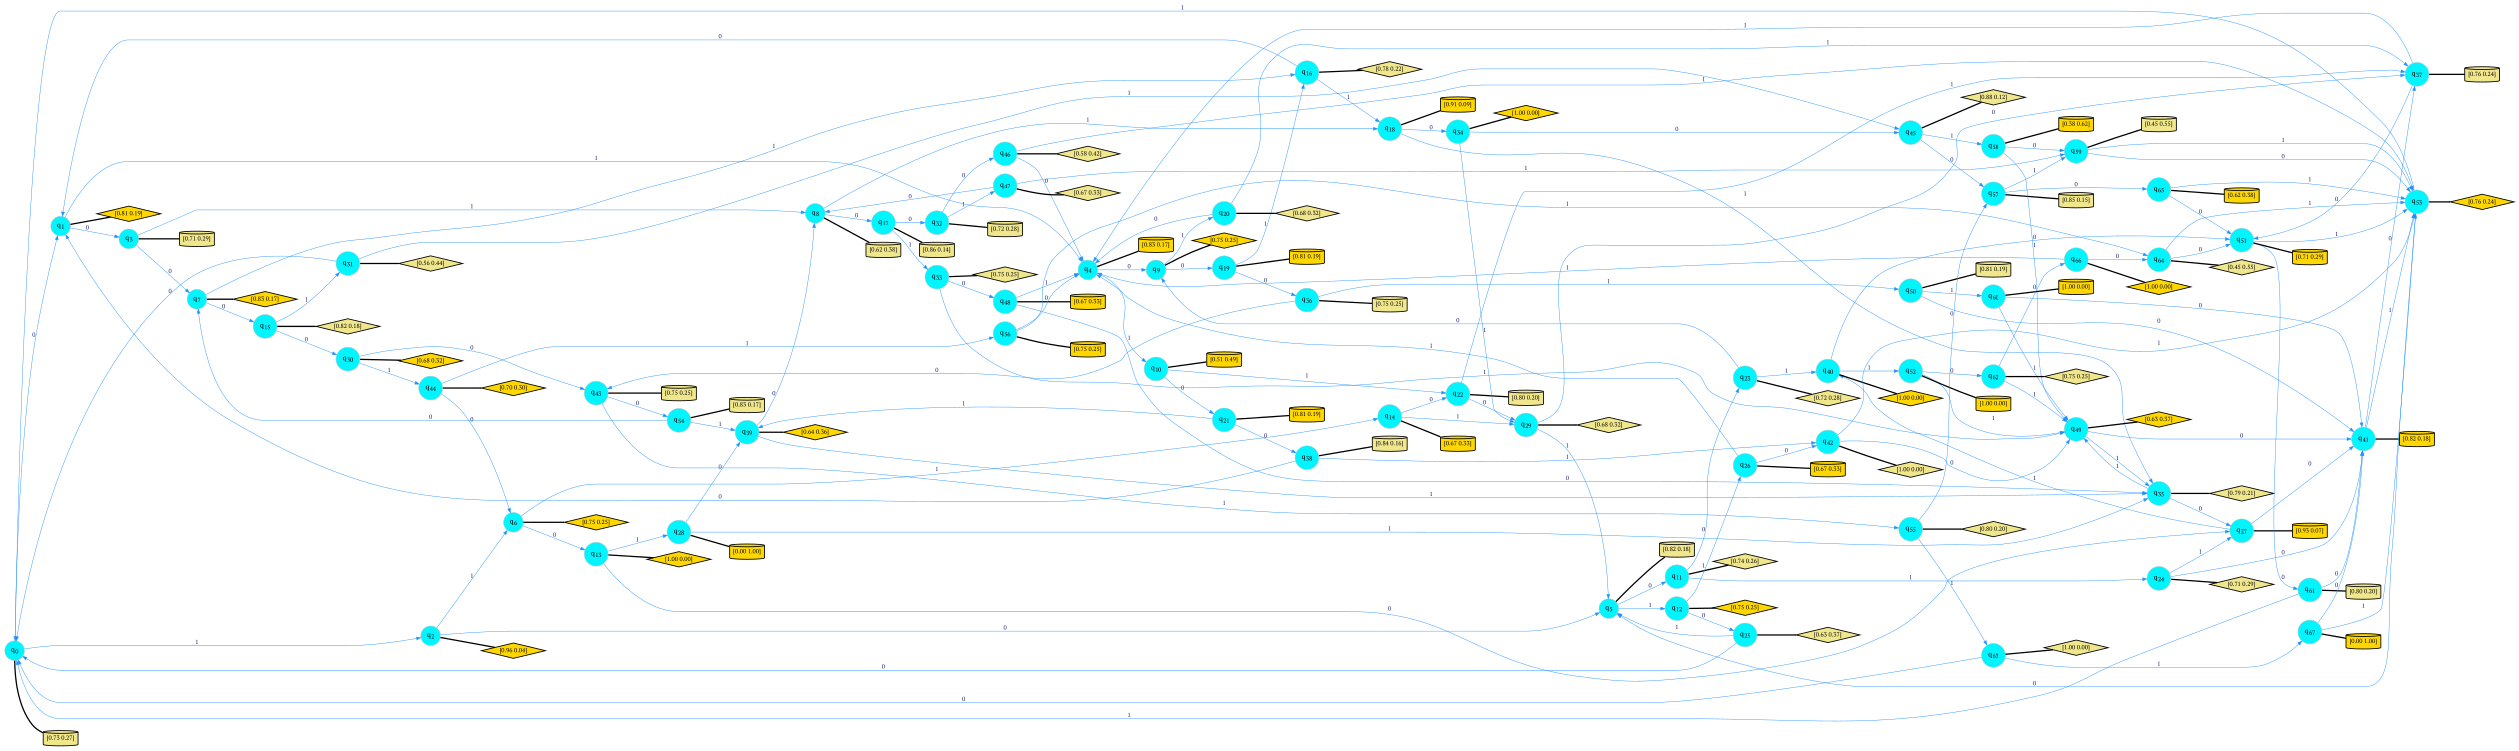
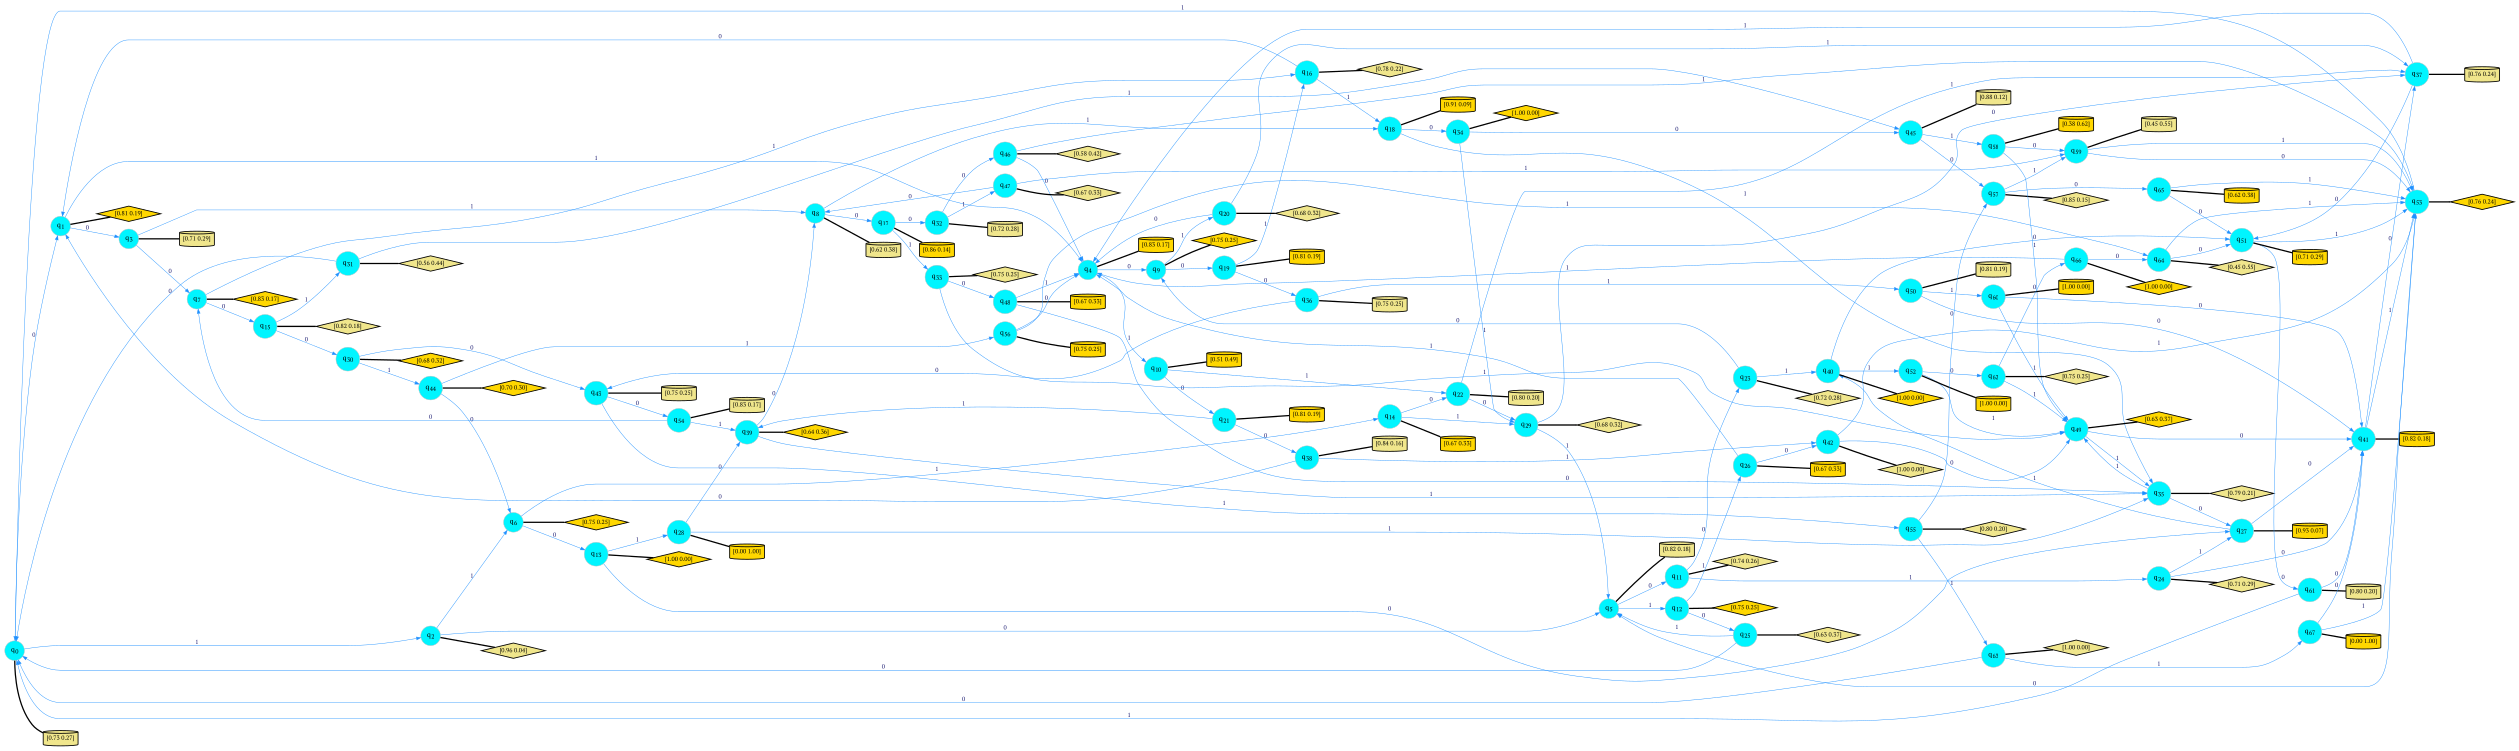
(1993, 97) -> (1993, 97)
(2076, 200) -> (2076, 200)
(937, 250) -> (937, 250)
(513, 651) -> (513, 651)
